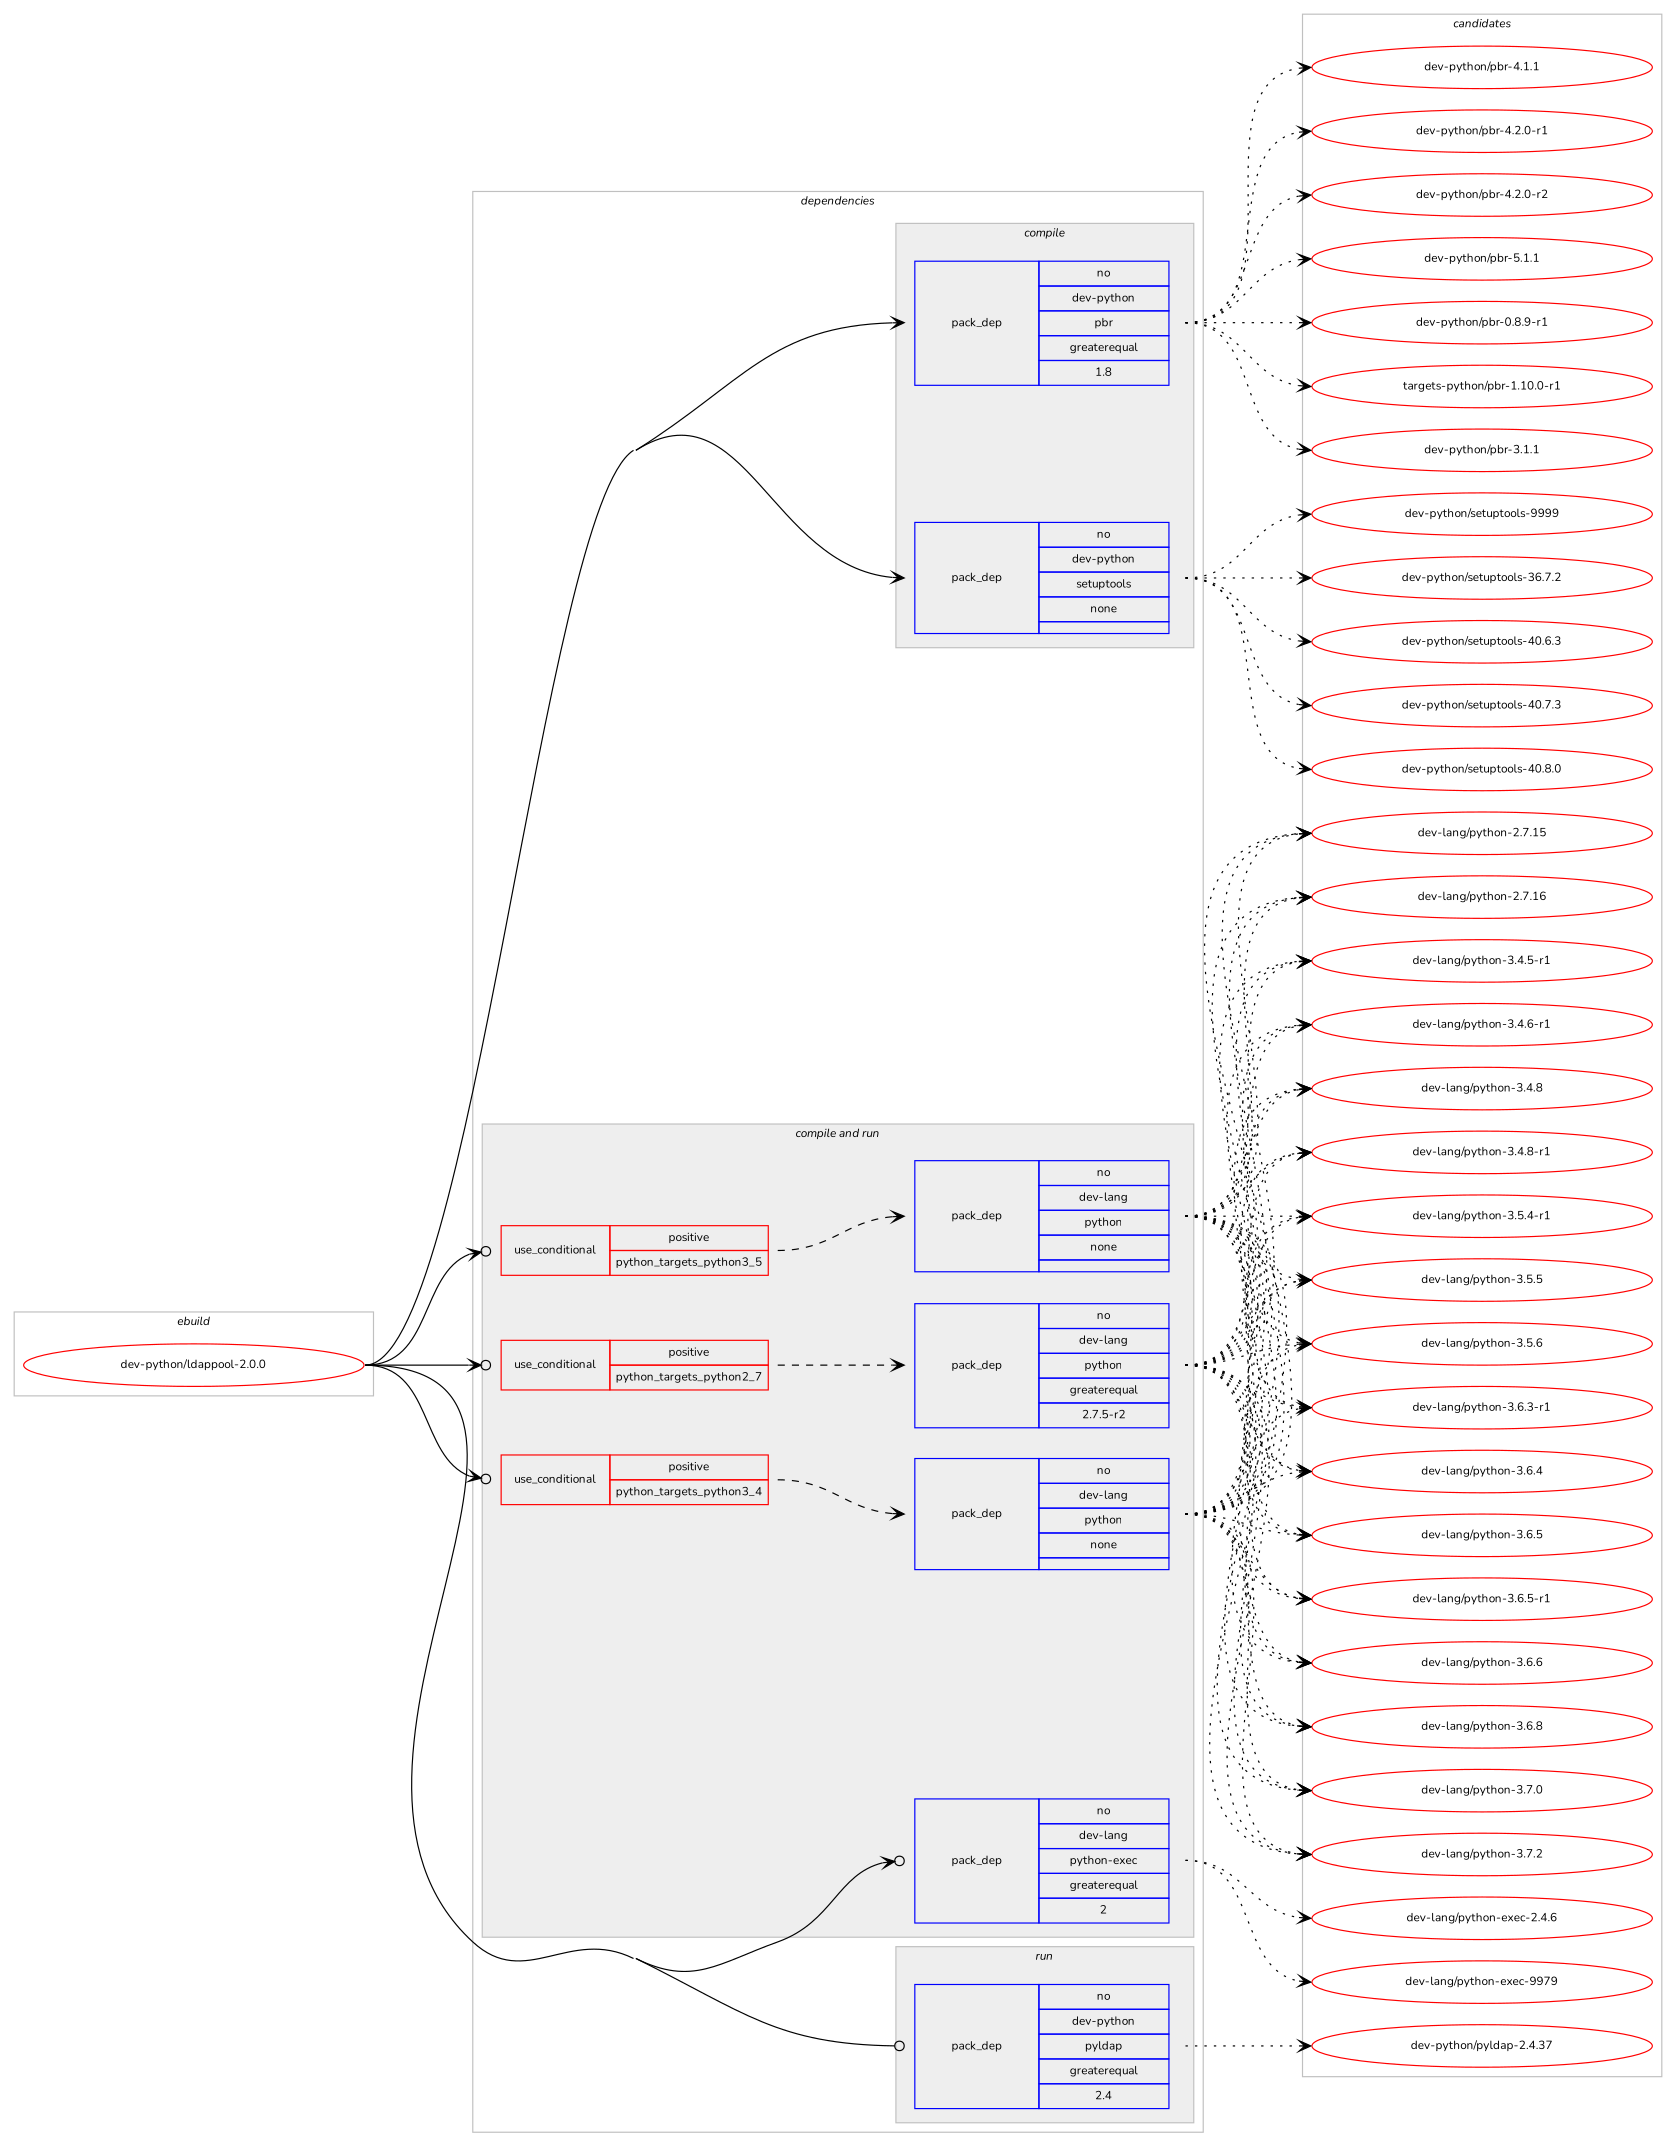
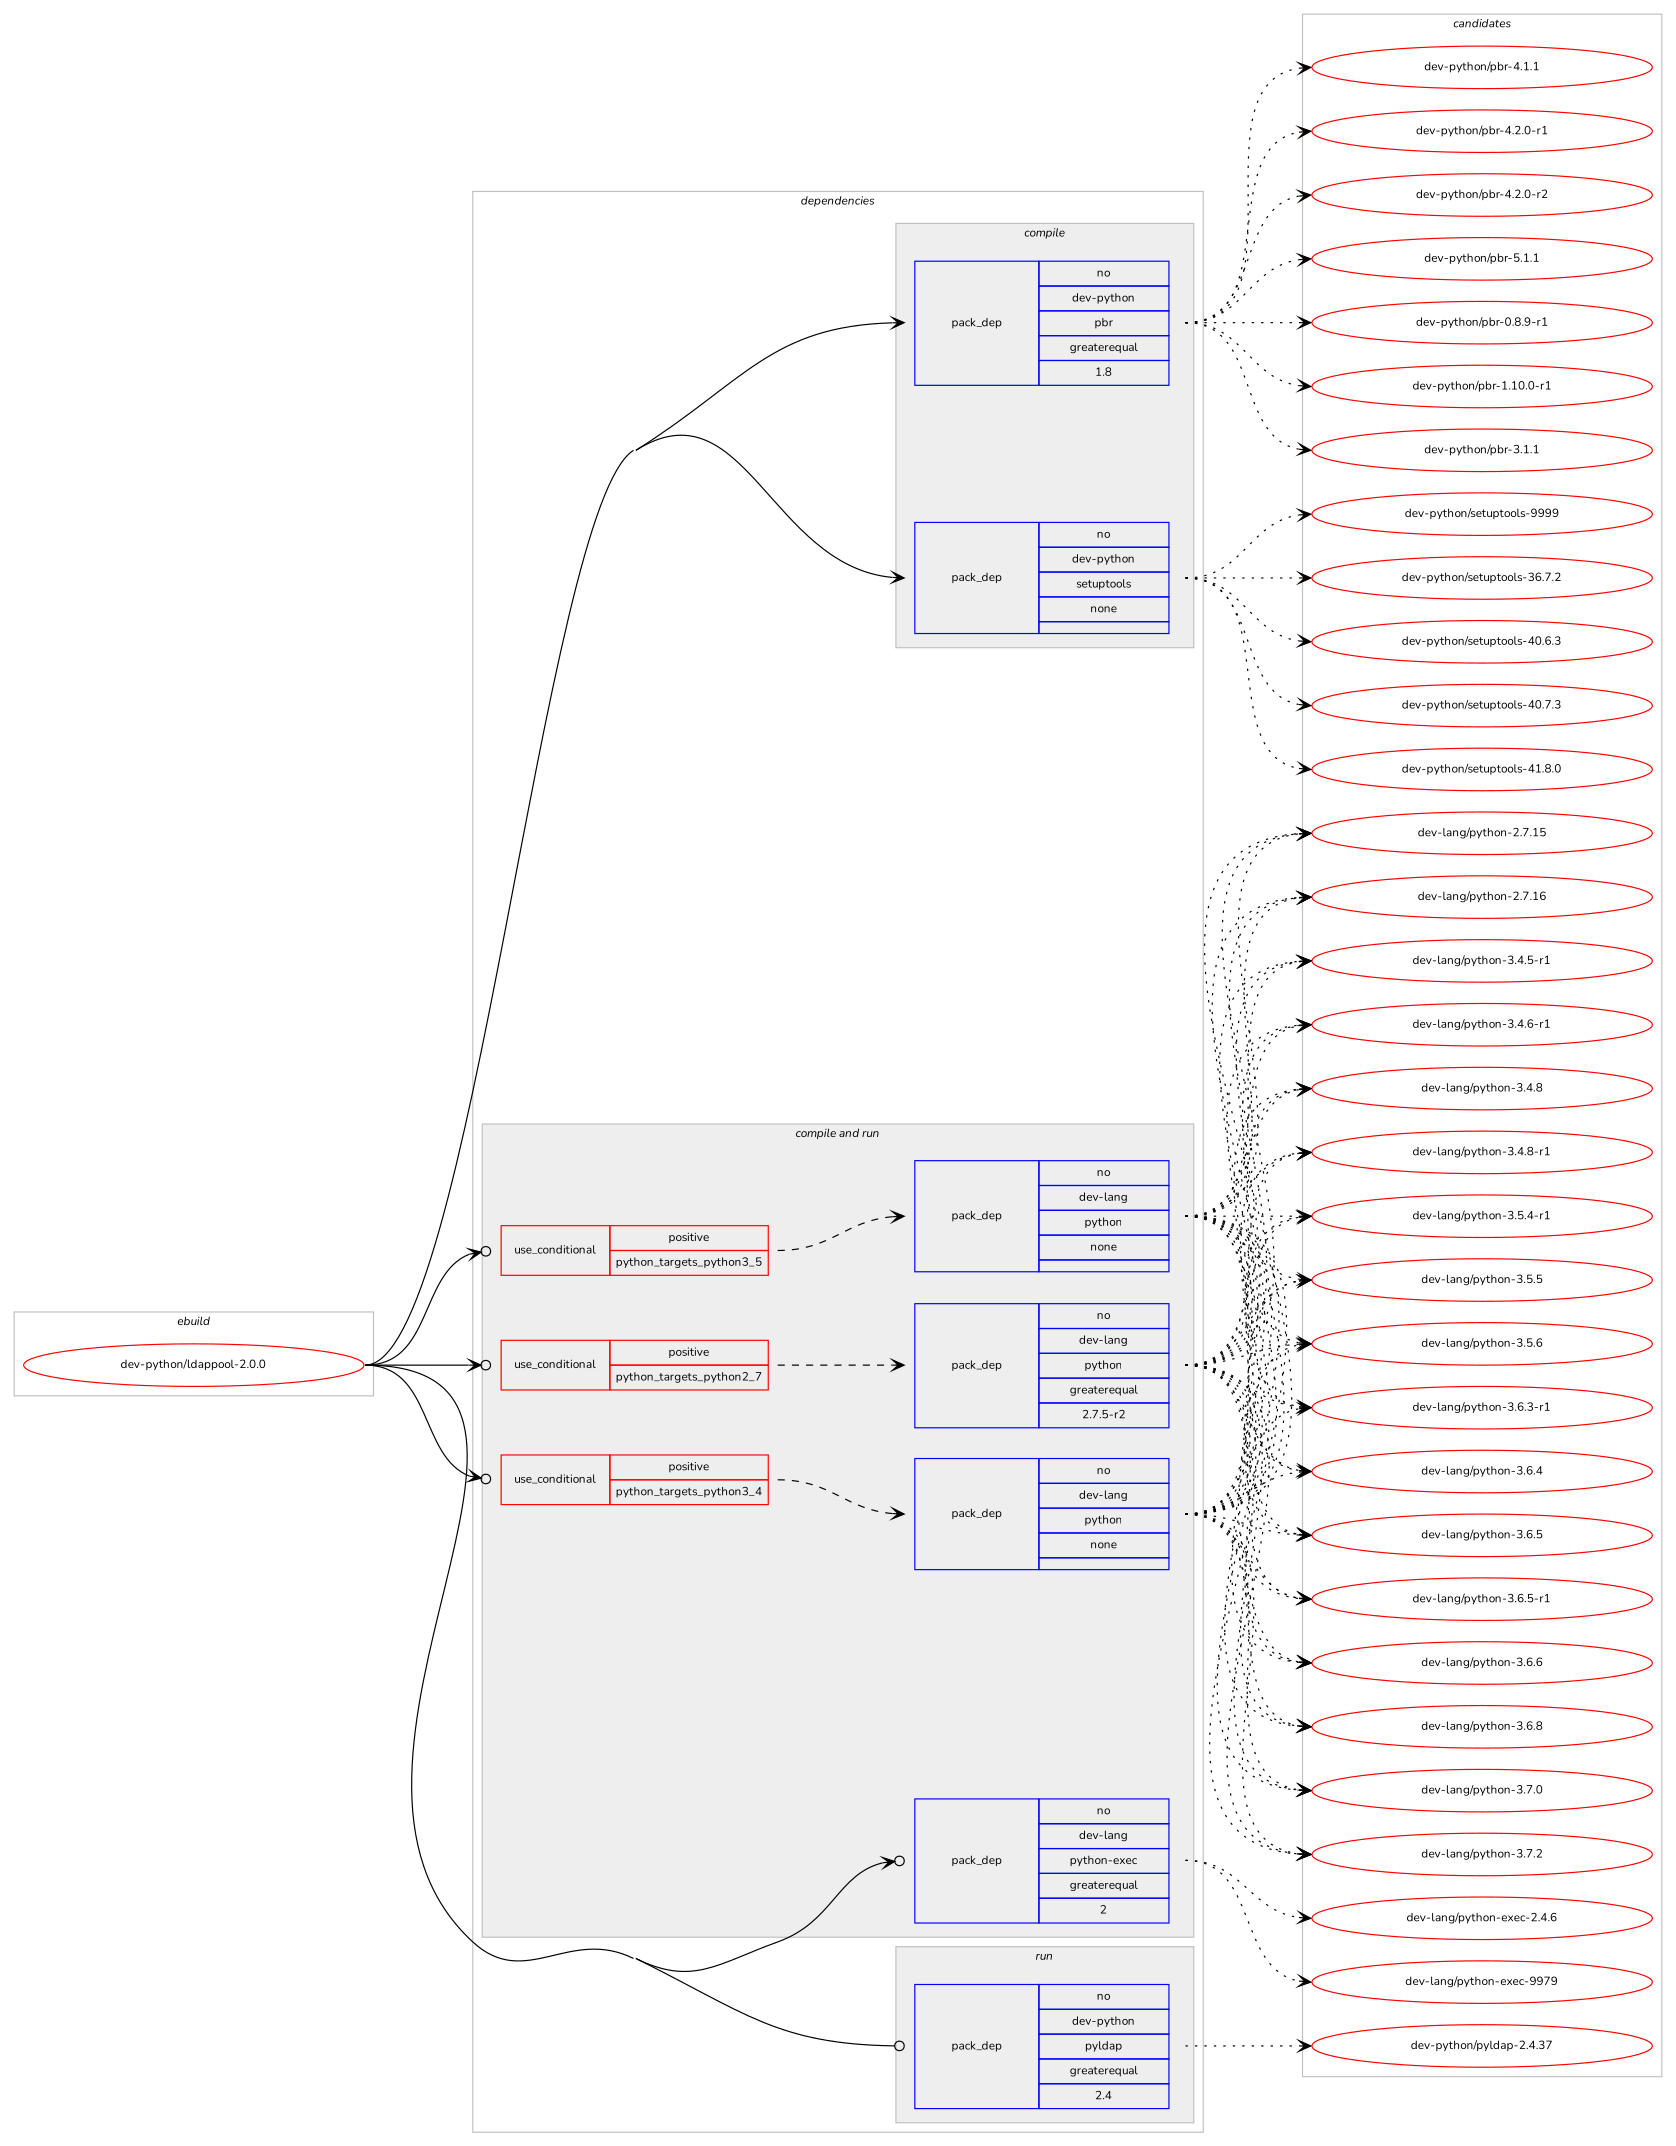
(1482, 386) -> (1482, 386)
(1482, 769) -> (1482, 769)
